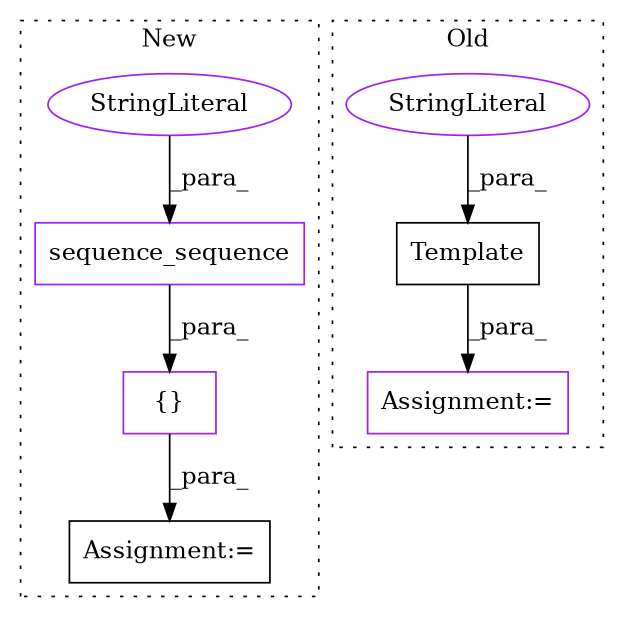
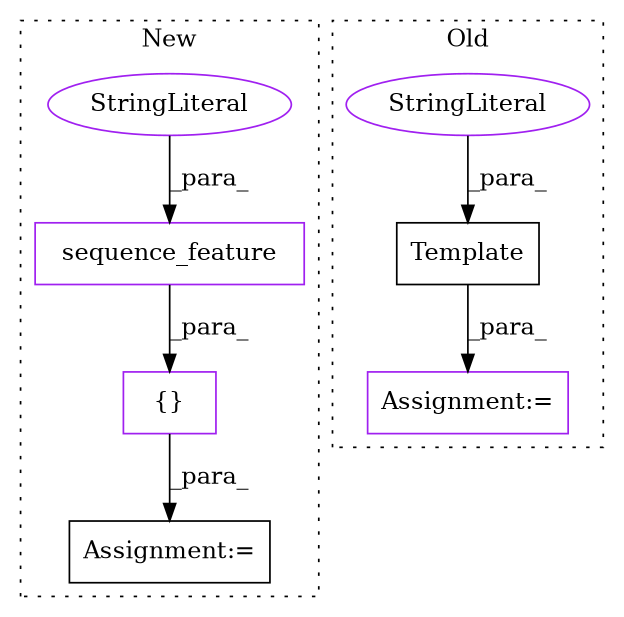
(170, 254) -> (170, 254)
